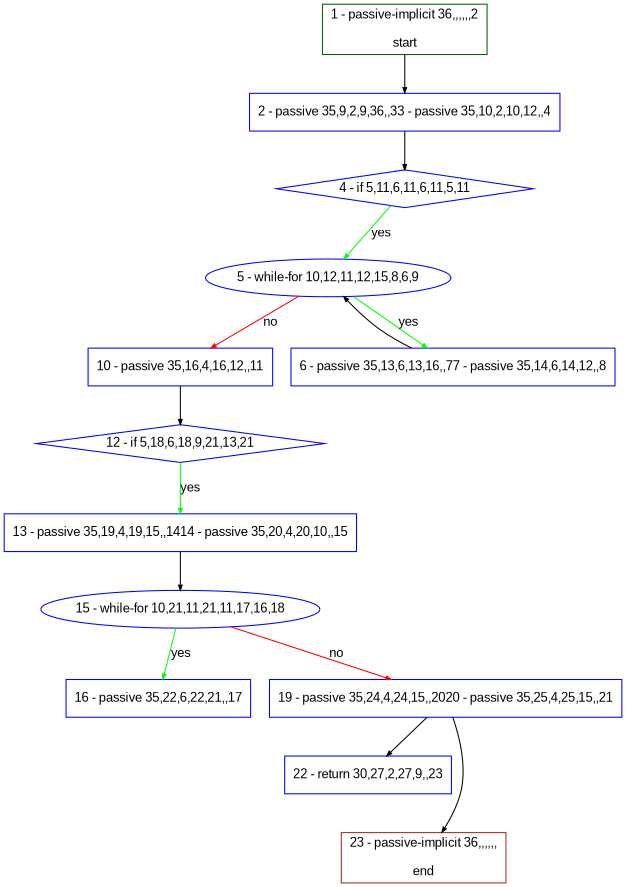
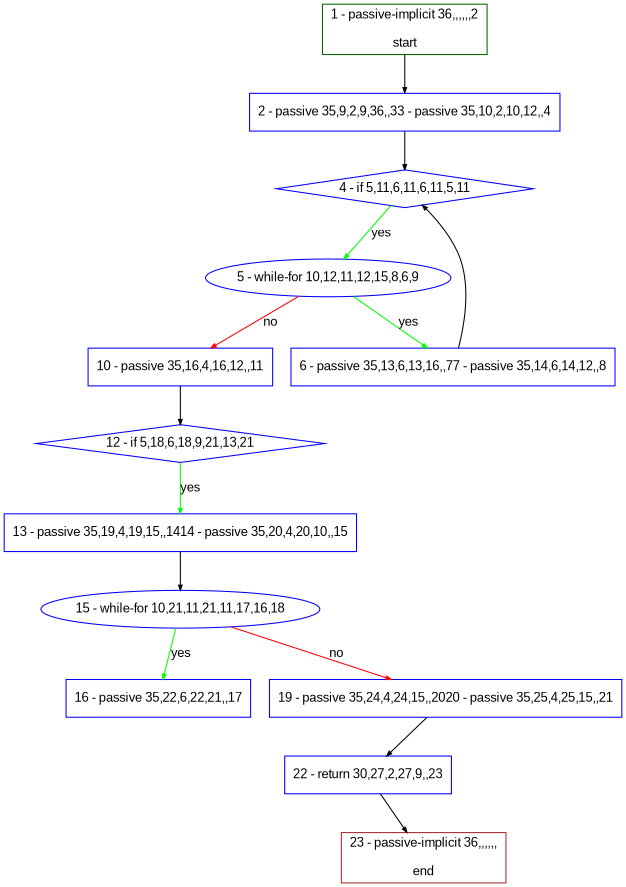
(377, 328) -> (464, 273)
(463, 774) -> (392, 811)
